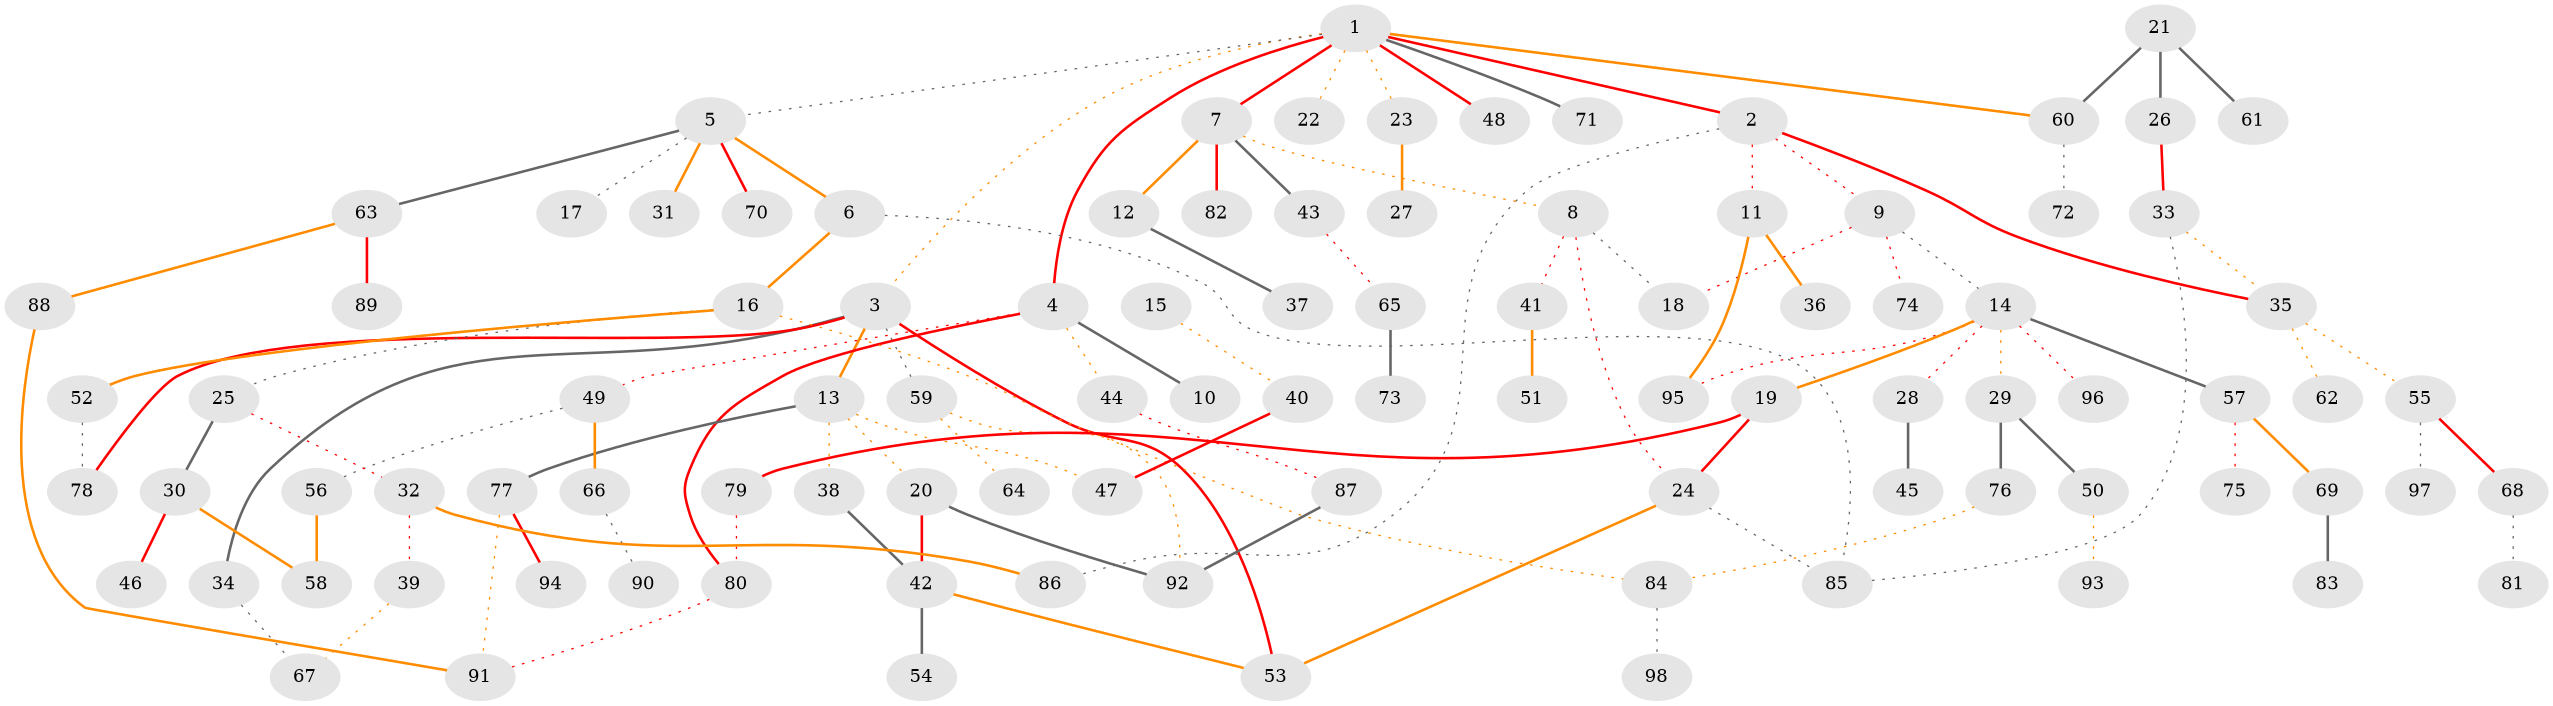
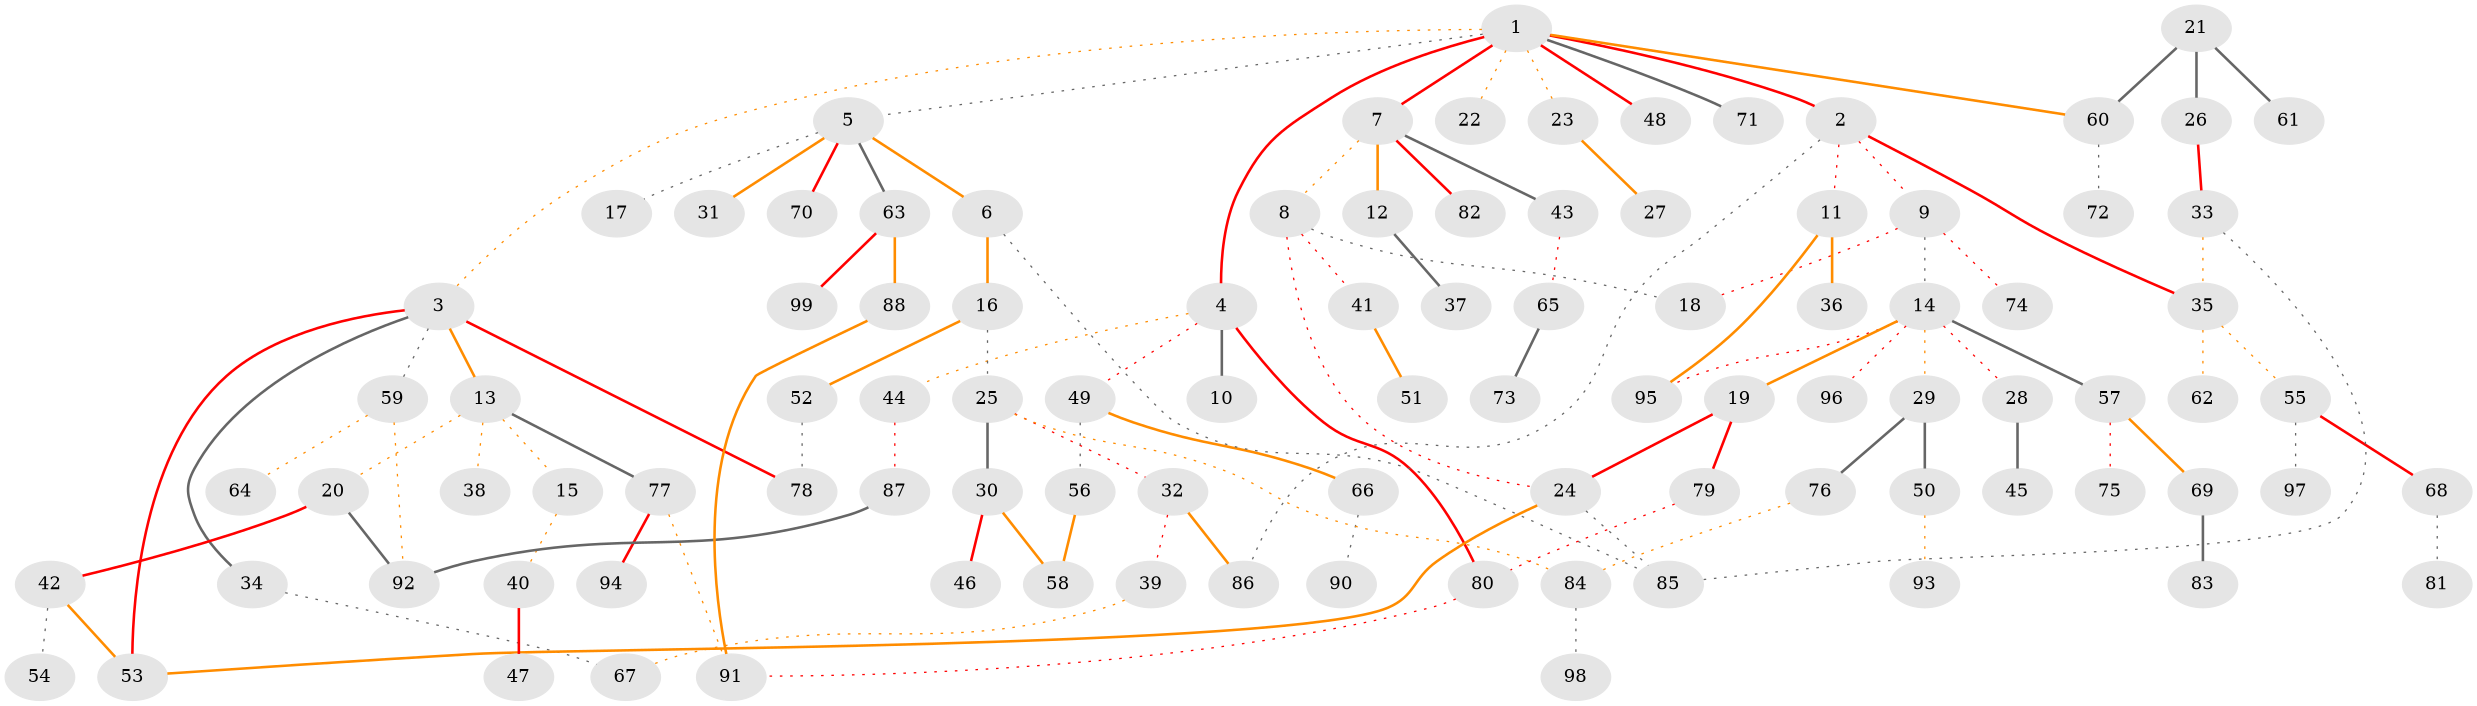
(367, 306) -> (802, 306)
(985, 448) -> (527, 445)
(1214, 481) -> (1268, 492)
(875, 538) -> none
(922, 631) -> (45, 631)
